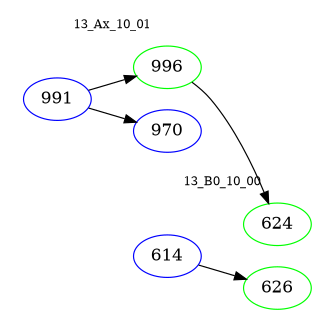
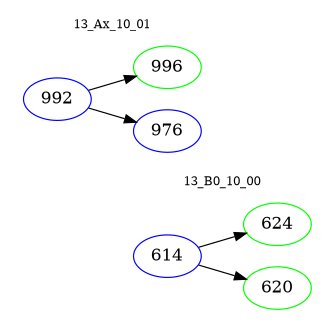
(57, 99) -> (57, 99)
(167, 131) -> (167, 131)
(234, 133) -> (217, 242)
(277, 288) -> (277, 288)
